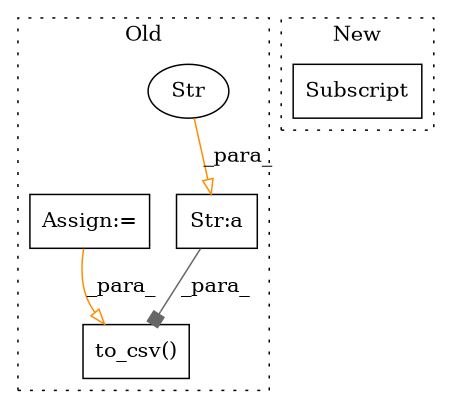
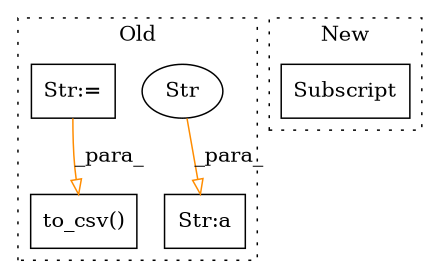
(90, 221) -> (73, 91)
(181, 280) -> none
